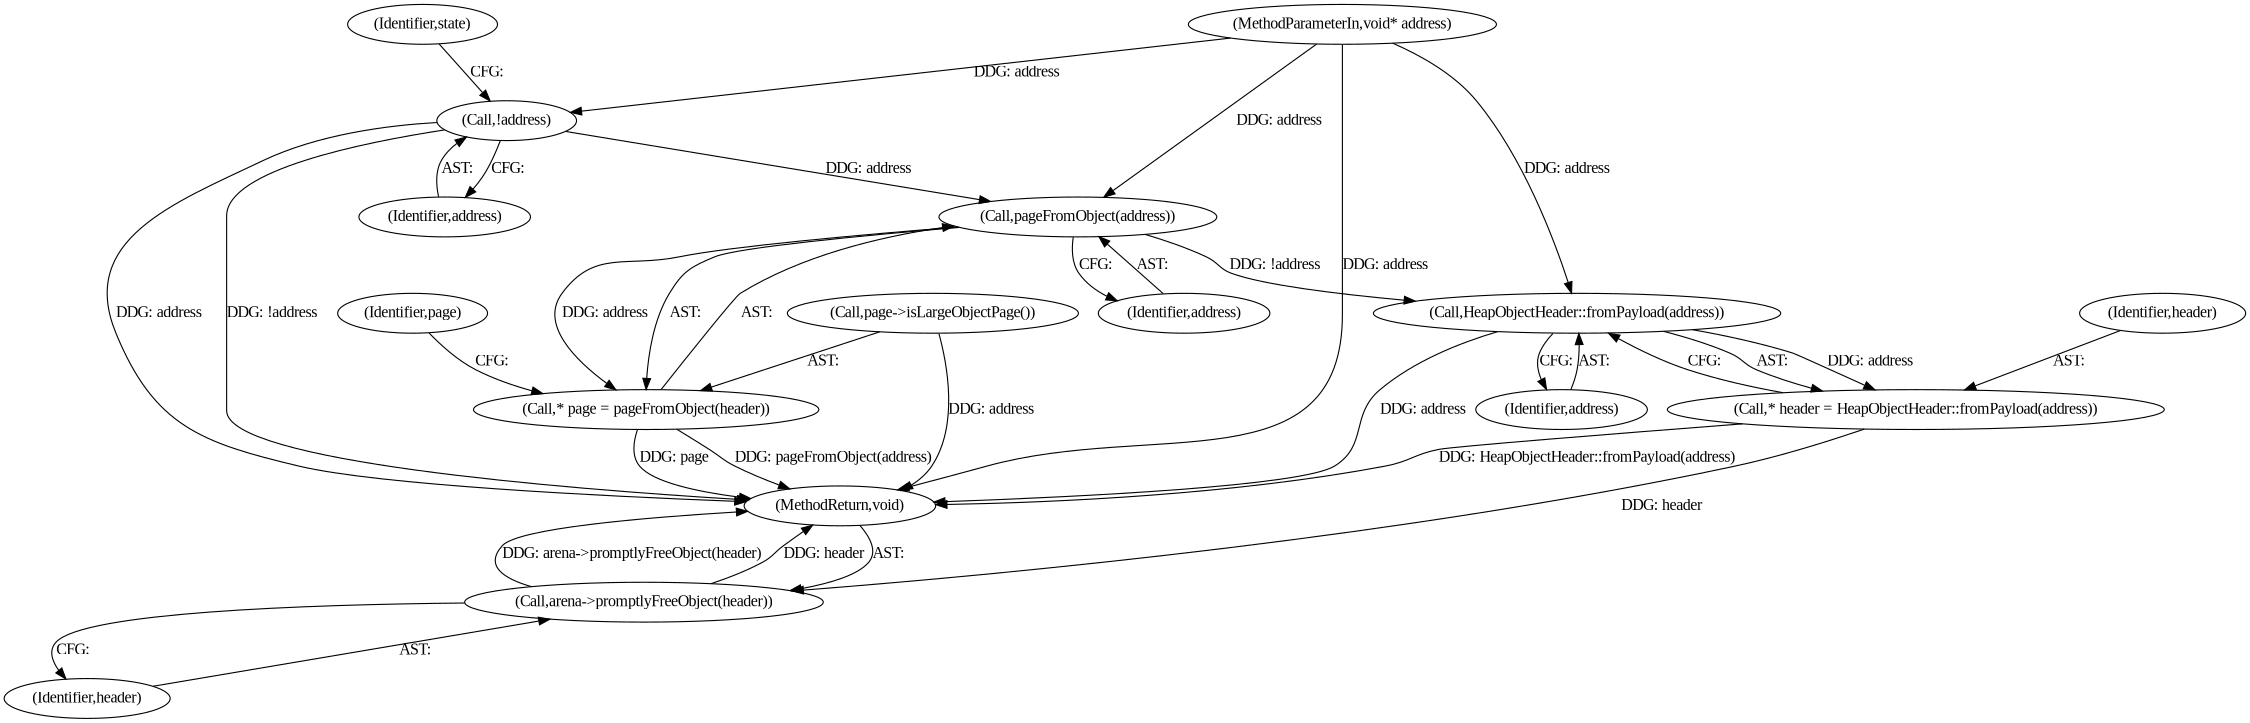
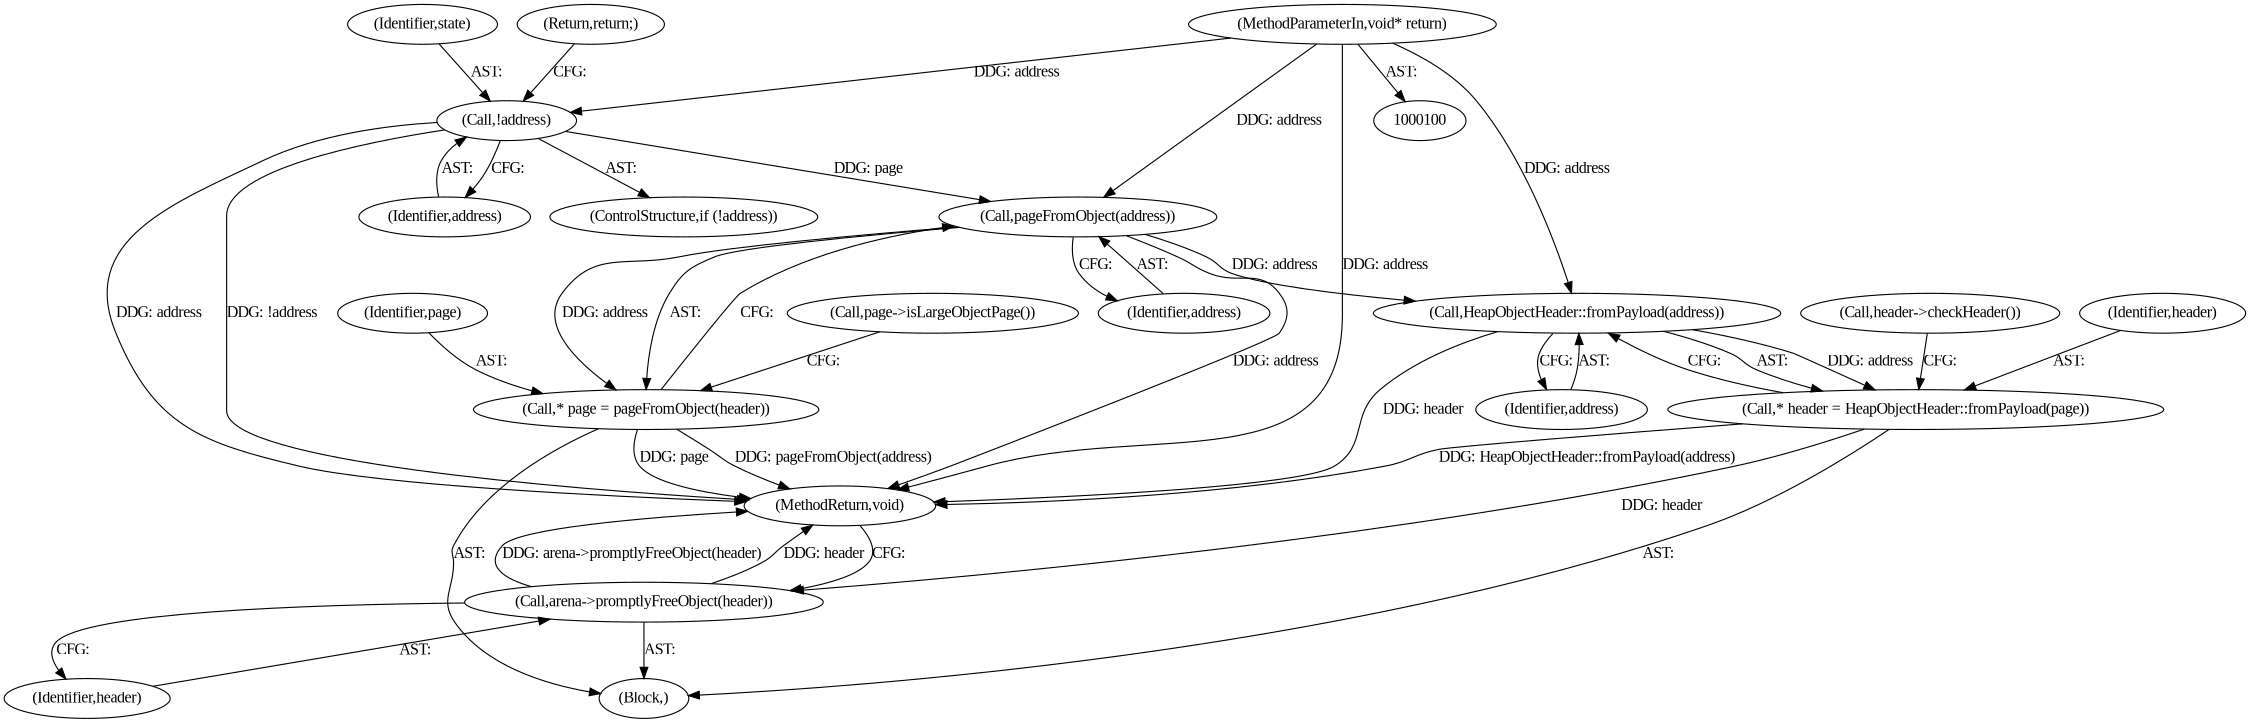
none -> (591, 24)
(1342, 24) -> (1342, 24)
(489, 73) -> (489, 73)
none -> (1420, 121)
(869, 169) -> (869, 169)
none -> (684, 217)
(1275, 265) -> (1275, 265)
(759, 313) -> (759, 313)
none -> (1930, 313)
(494, 361) -> (494, 361)
(825, 361) -> (825, 361)
(1423, 410) -> (1423, 410)
(1916, 410) -> (1916, 410)
(948, 415) -> (1188, 373)
(891, 554) -> (891, 554)
none -> (644, 698)
